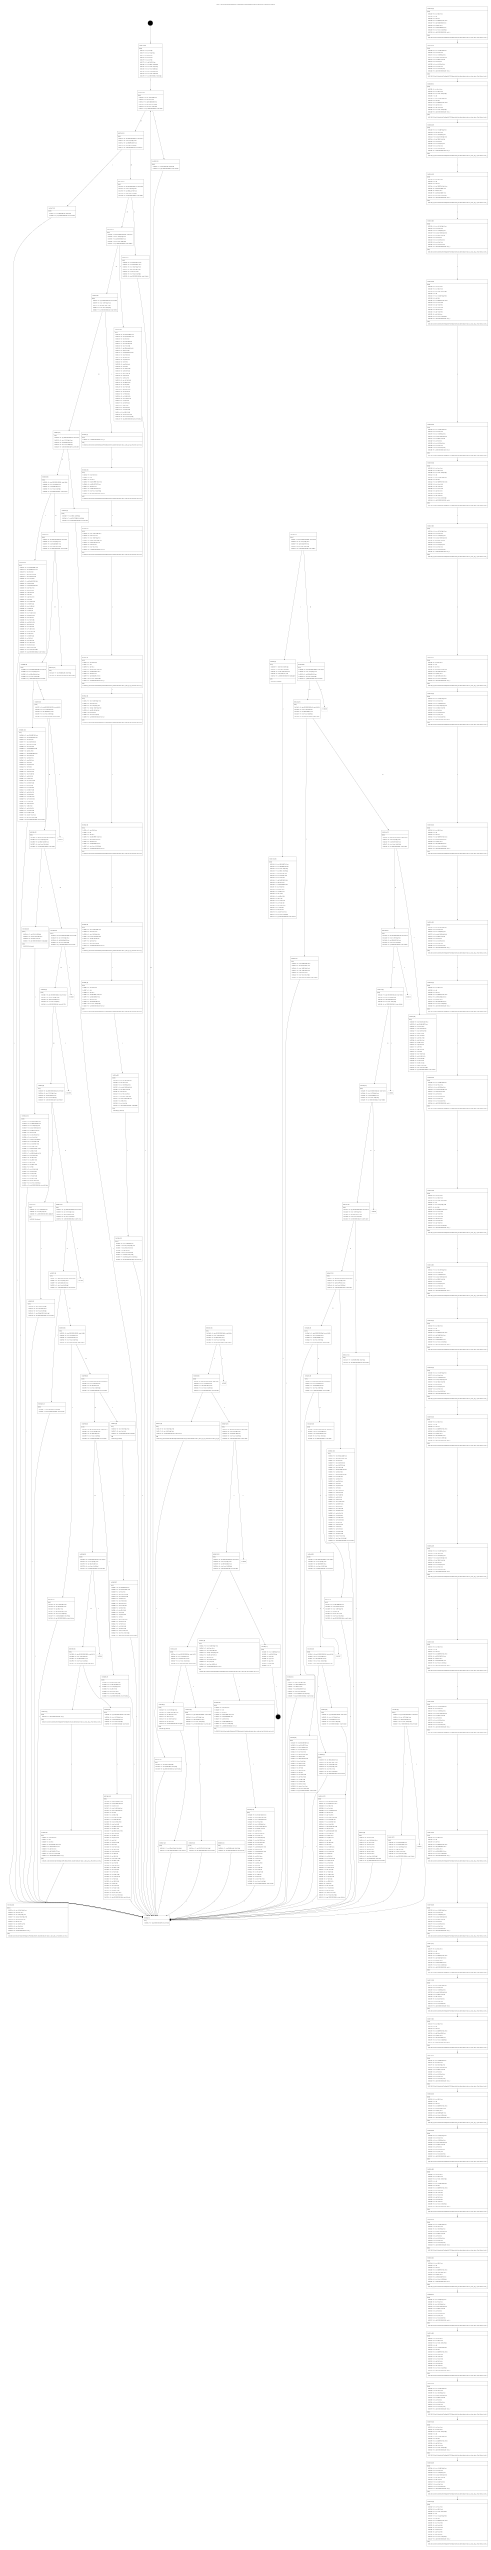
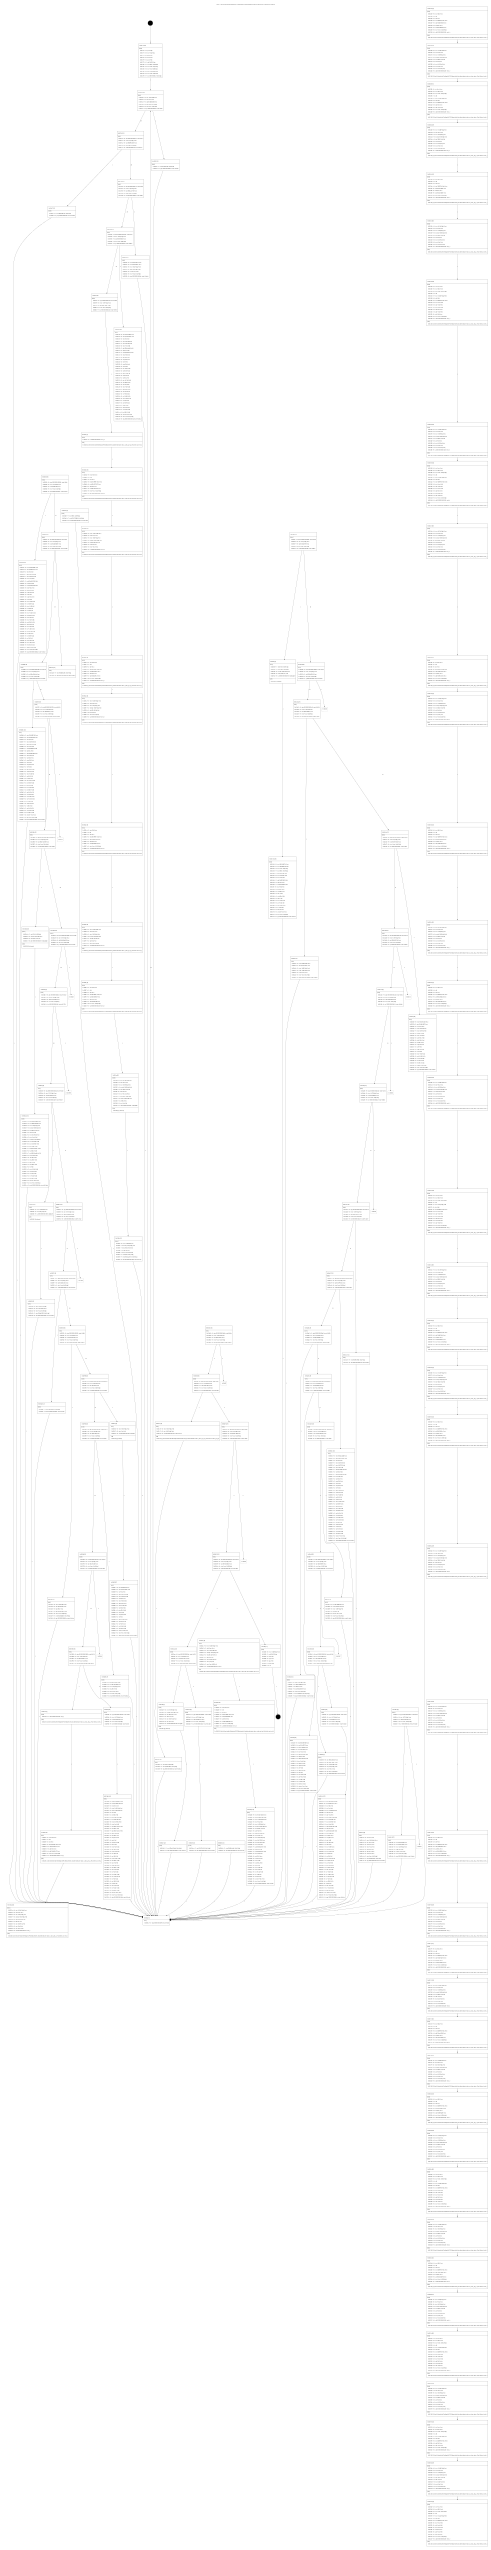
(66, 440) -> none
(457, 1656) -> none
